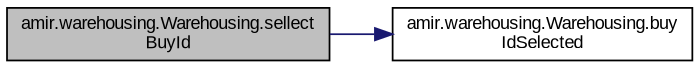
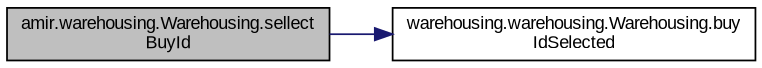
(542, 34) -> (574, 34)
